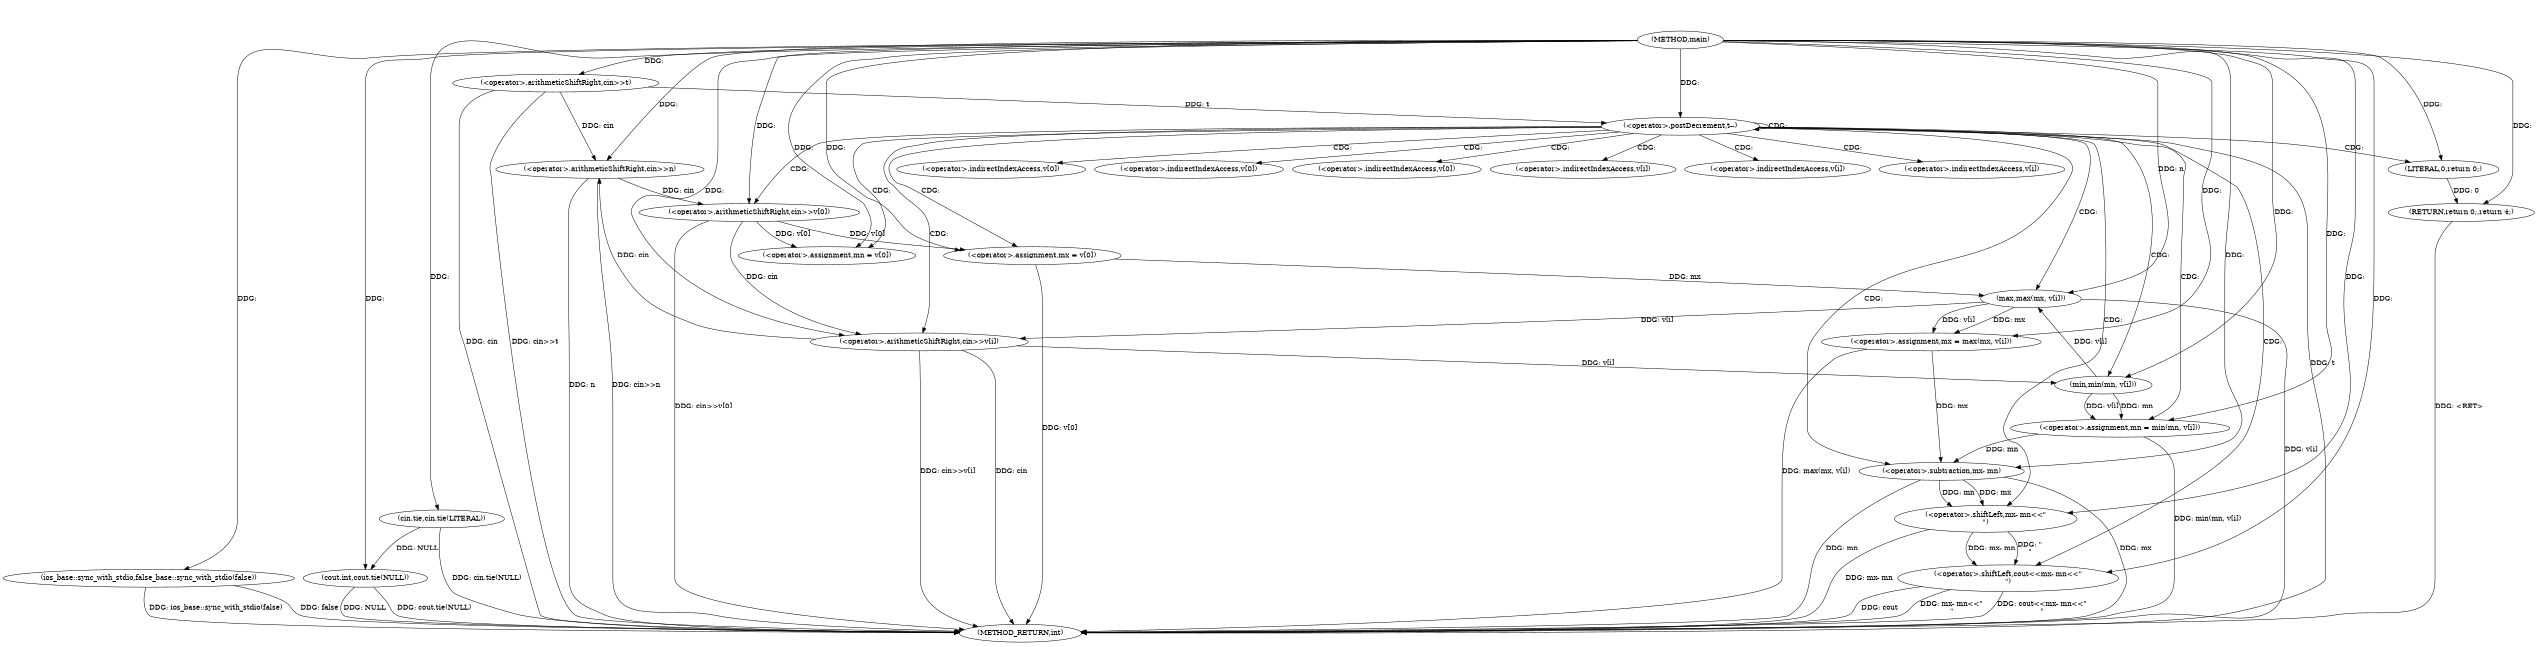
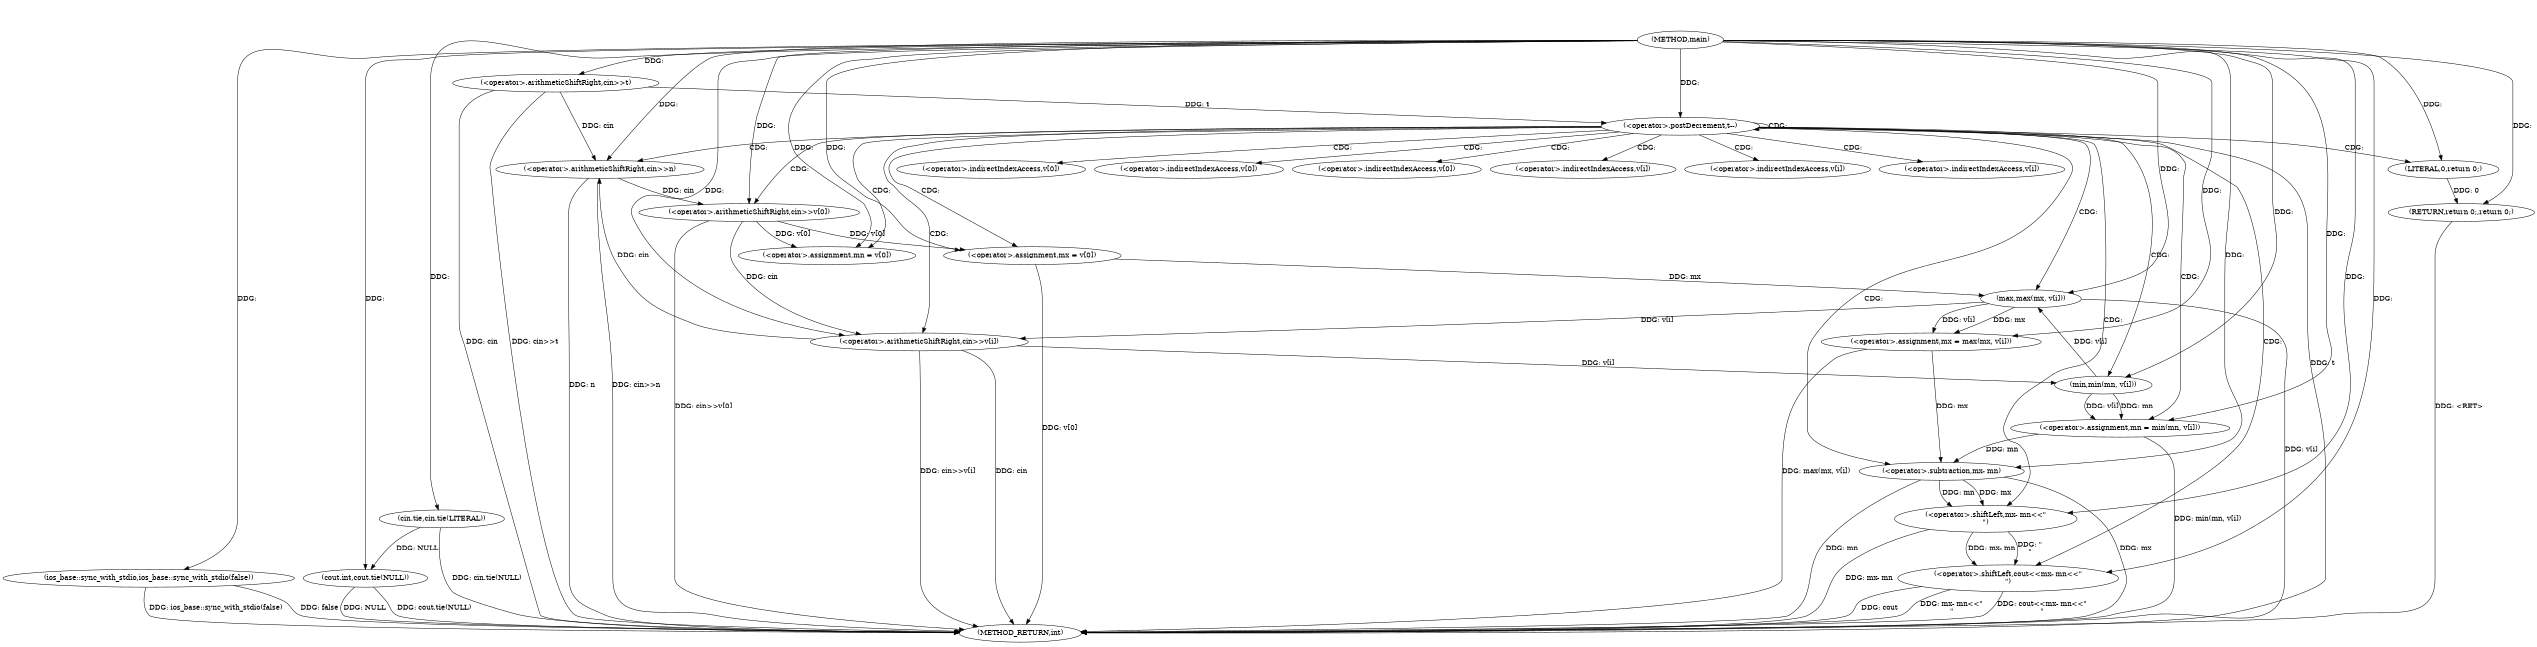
none -> (1121, 131)
(2171, 169) -> (2171, 169)
(2461, 213) -> (2461, 213)
(149, 578) -> (149, 578)
